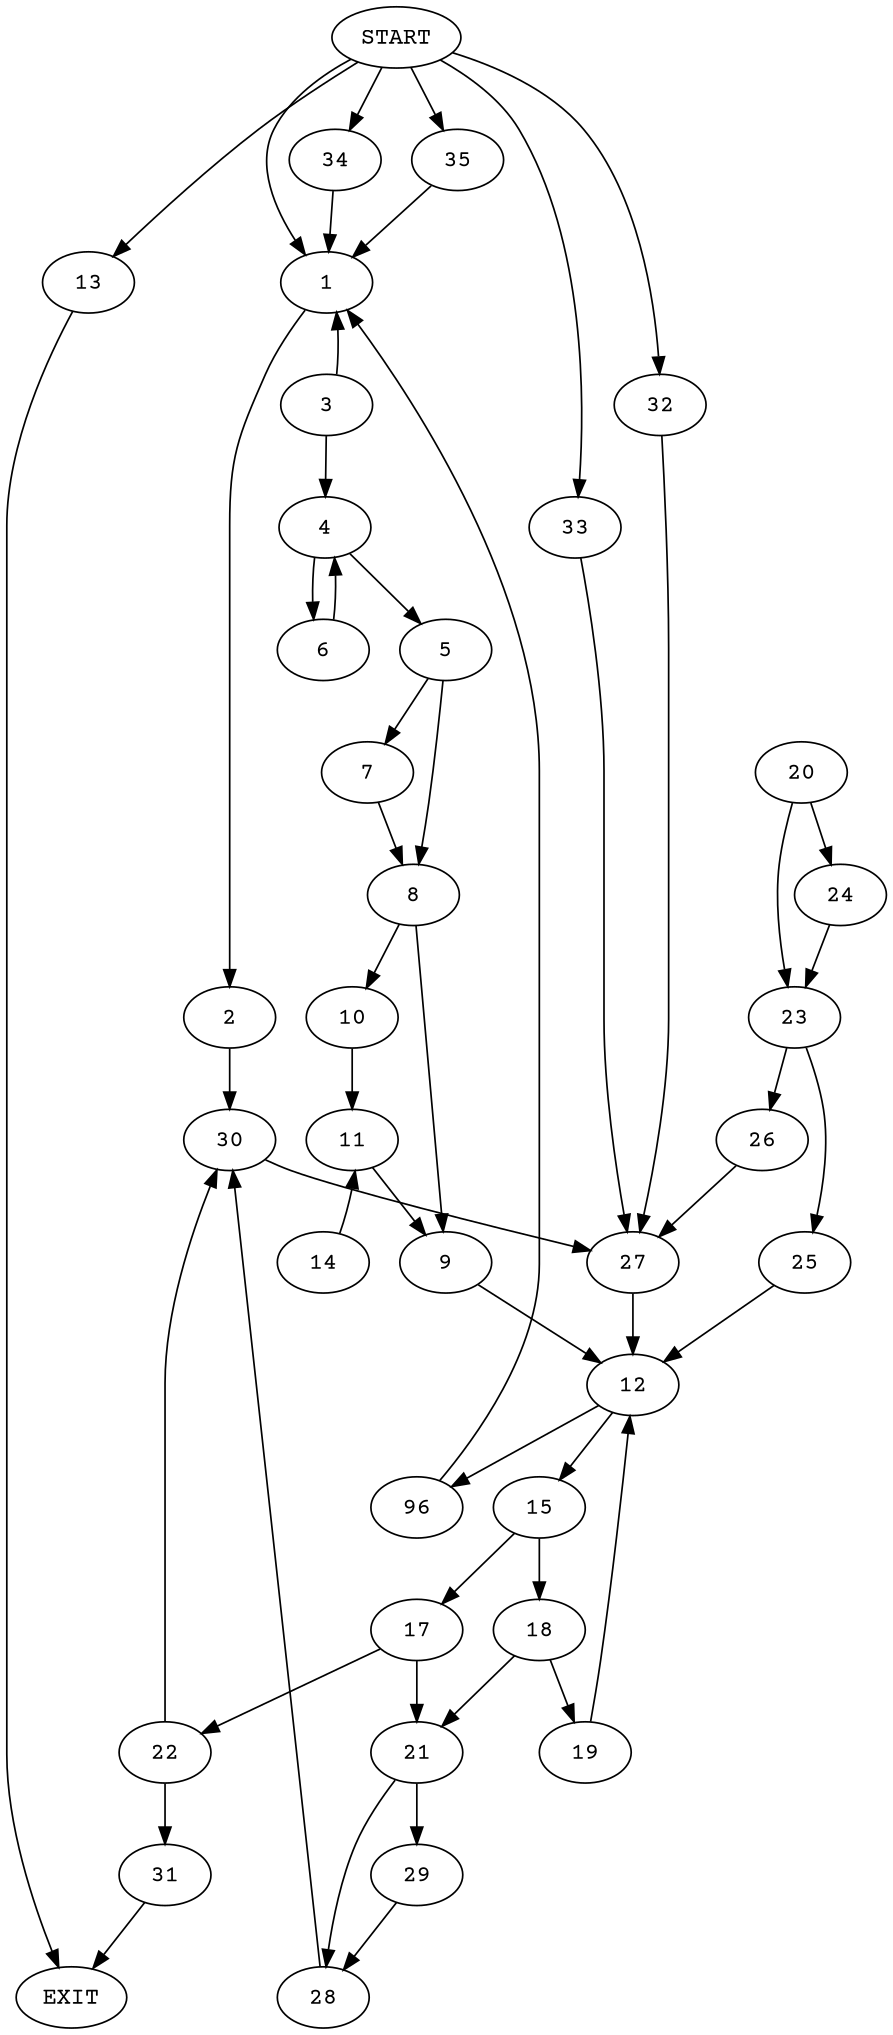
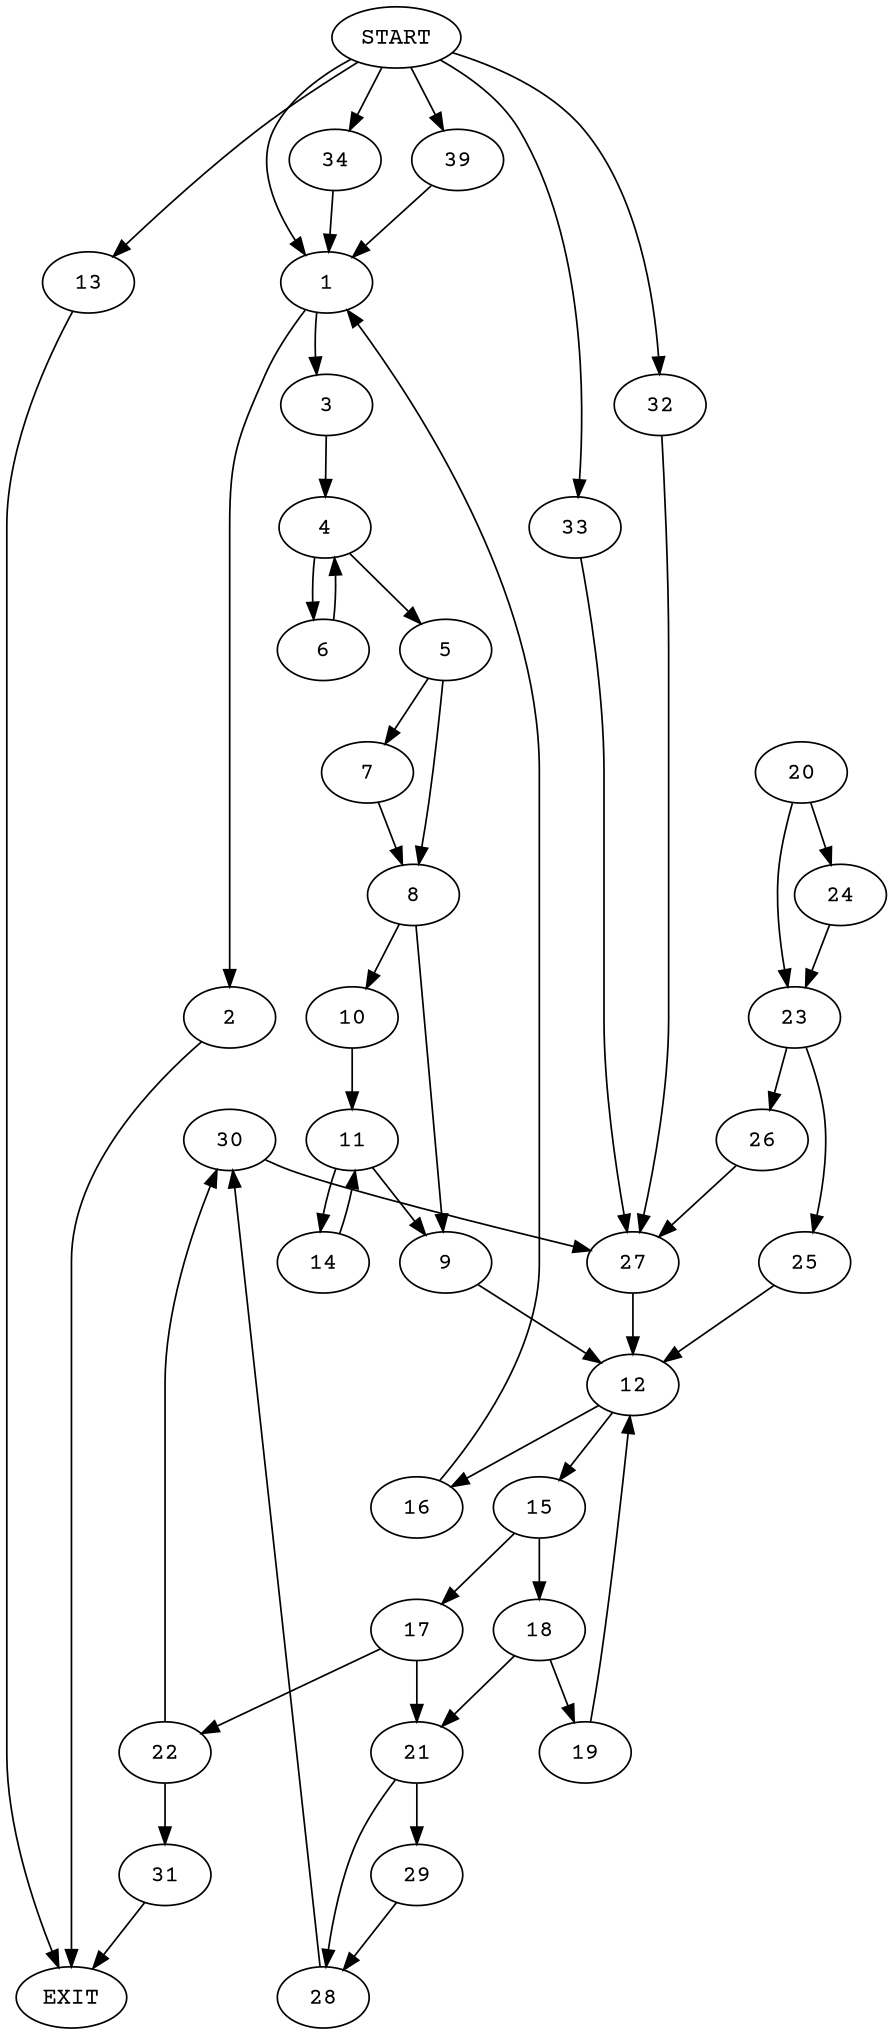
(458, 160) -> (458, 160)
(338, 352) -> (315, 335)
(230, 1070) -> (71, 1474)
none -> (328, 1193)
(417, 1507) -> (417, 1507)
